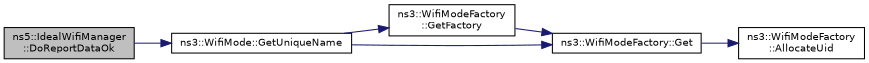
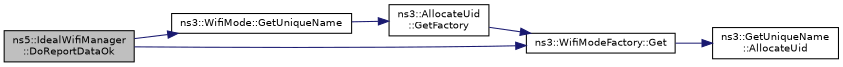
(452, 20) -> (439, 20)
(802, 43) -> (776, 43)
(447, 46) -> (325, 47)
